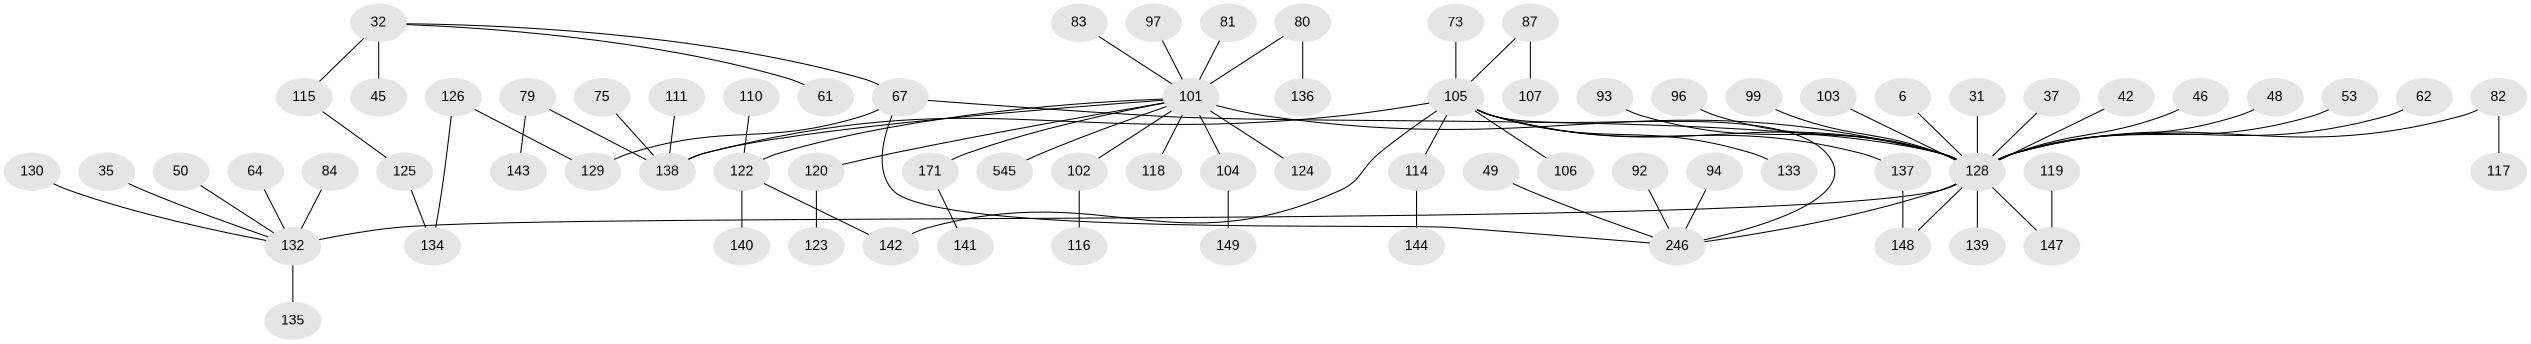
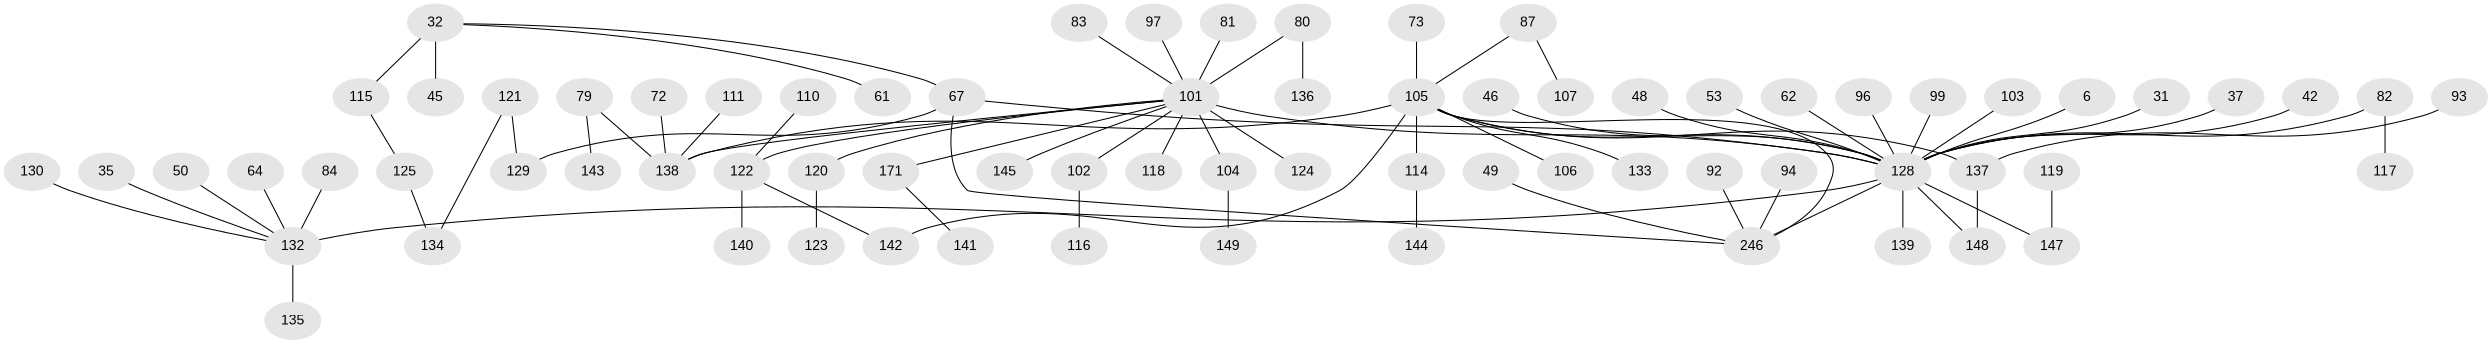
(453, 97) -> (510, 97)
(602, 97) -> (659, 97)
(1791, 135) -> (2296, 135)
(1005, 172) -> (1005, 172)
